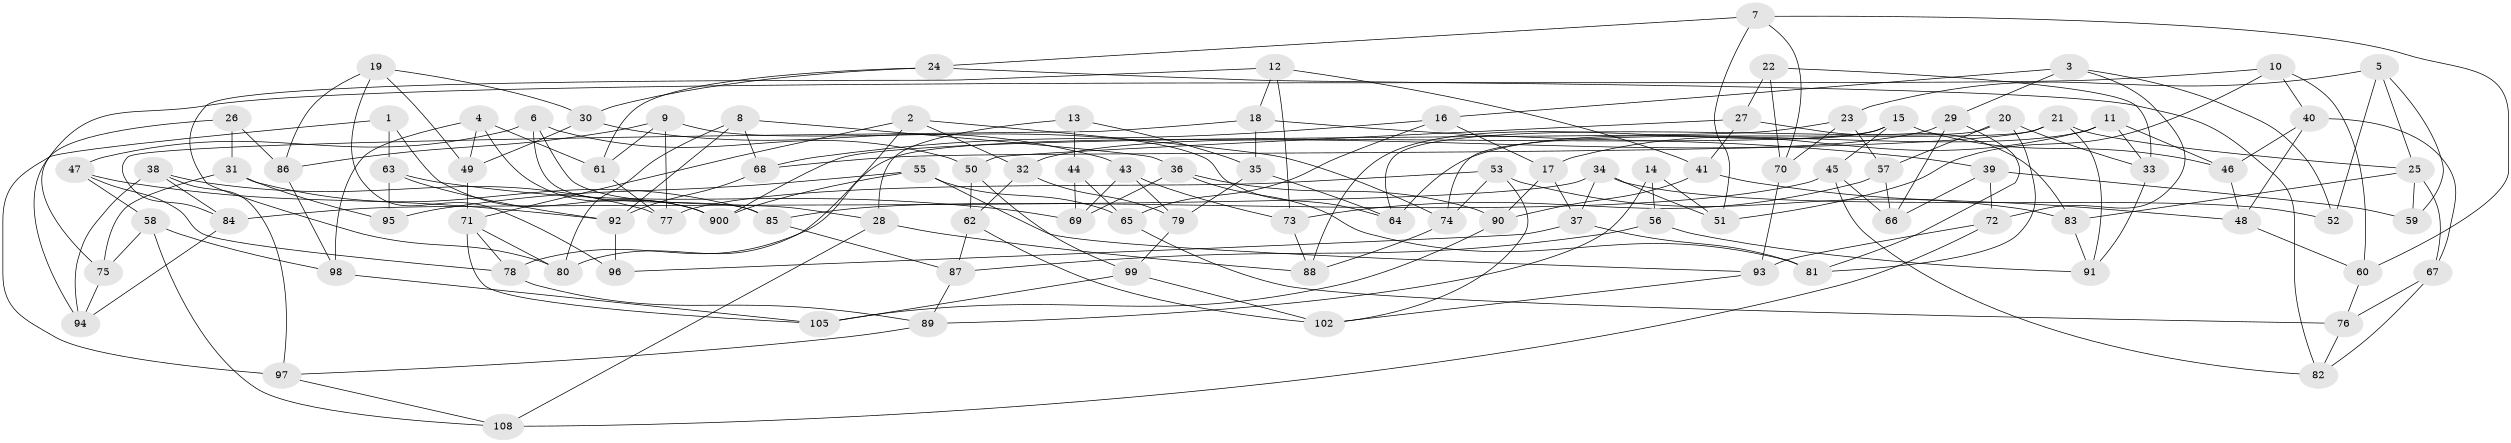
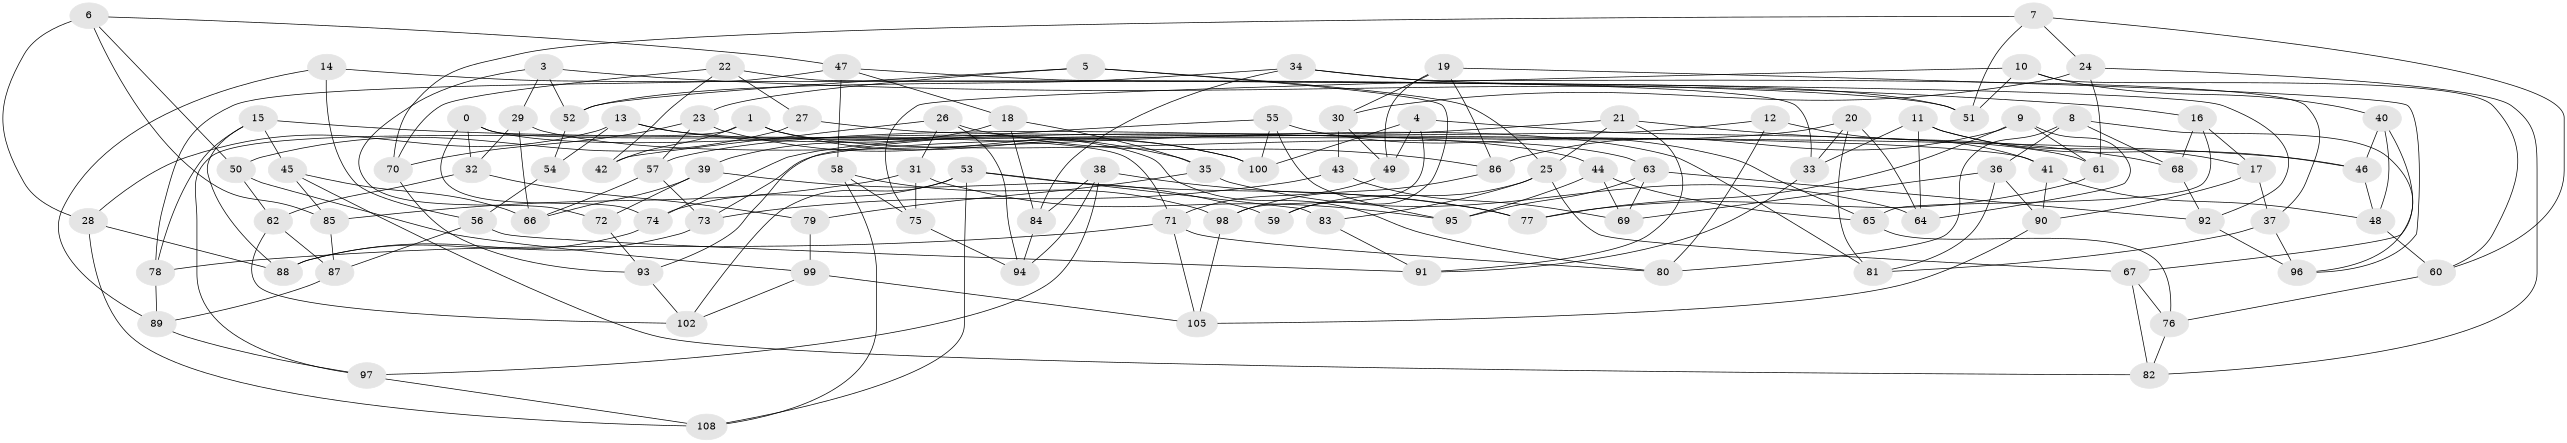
(1265, 93) -> (925, 92)
(911, 119) -> (467, 119)
(1926, 134) -> none
(685, 164) -> (2332, 139)
none -> (550, 170)
none -> (602, 170)
none -> (1544, 193)
(1152, 196) -> none
(720, 221) -> (1258, 170)
(1260, 384) -> (922, 367)
